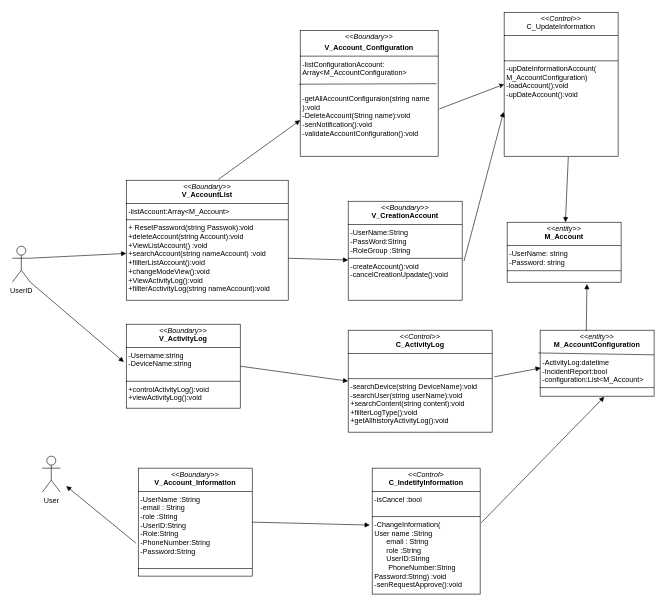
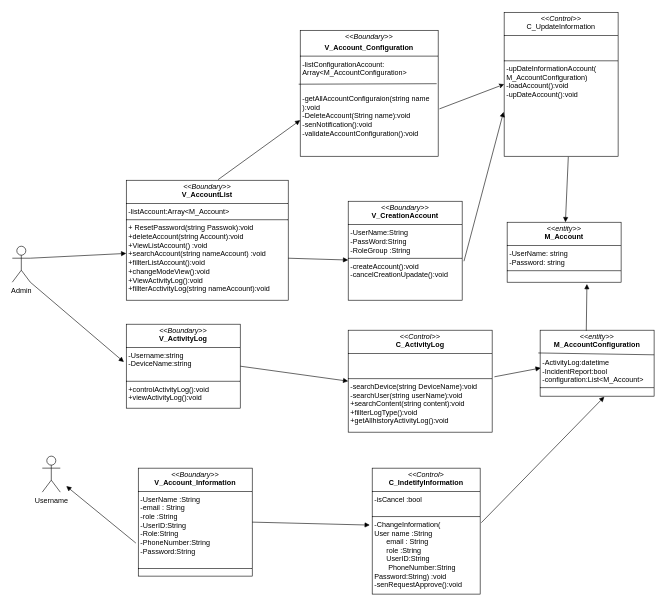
(22, 291) -> (22, 291)
(52, 501) -> (52, 501)
